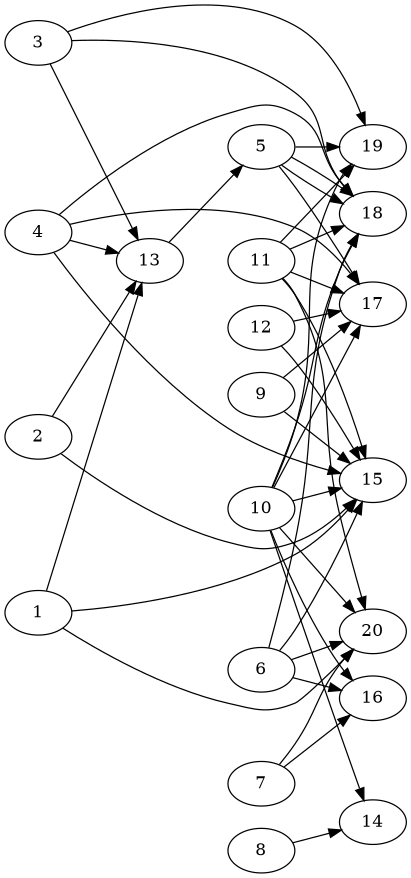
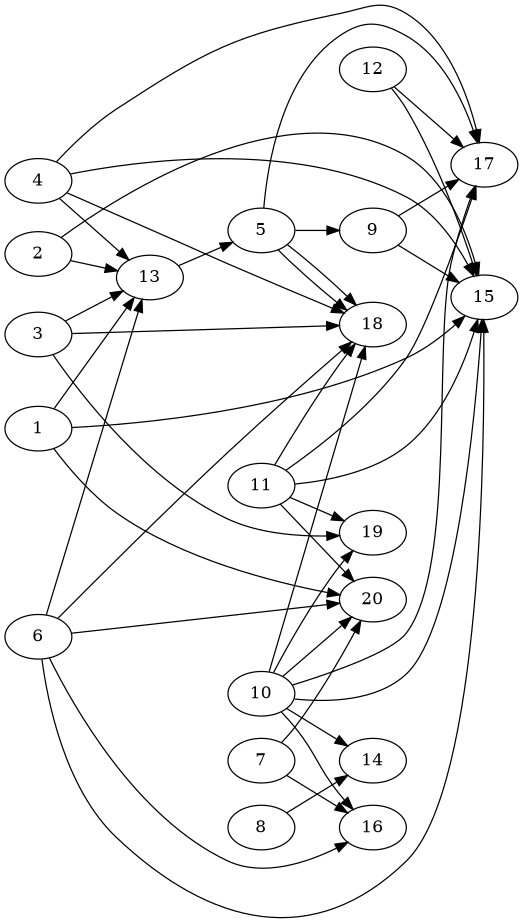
(311, 147) -> (311, 230)
none -> (92, 463)
